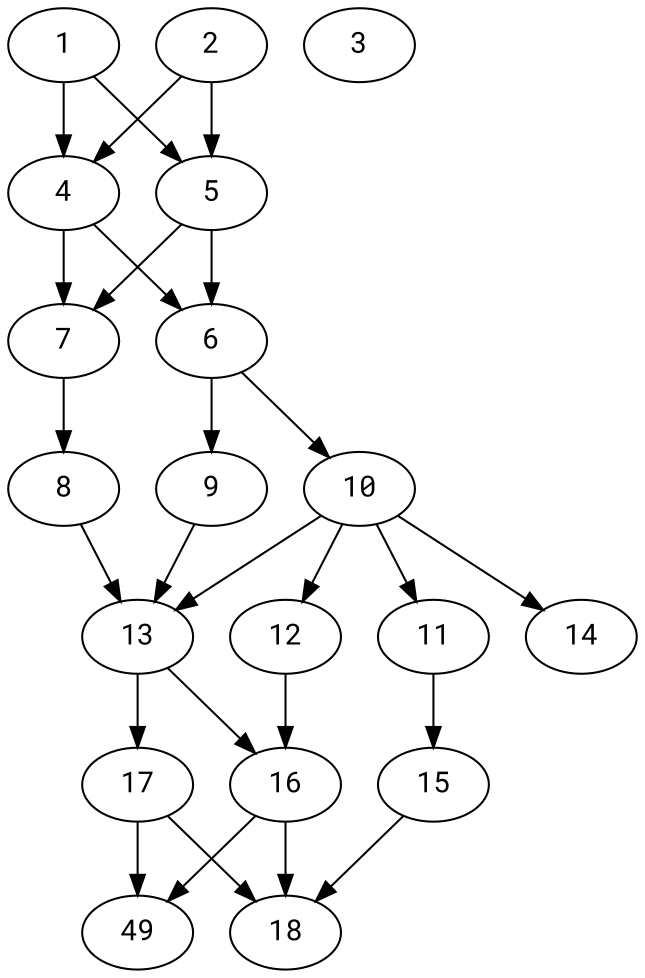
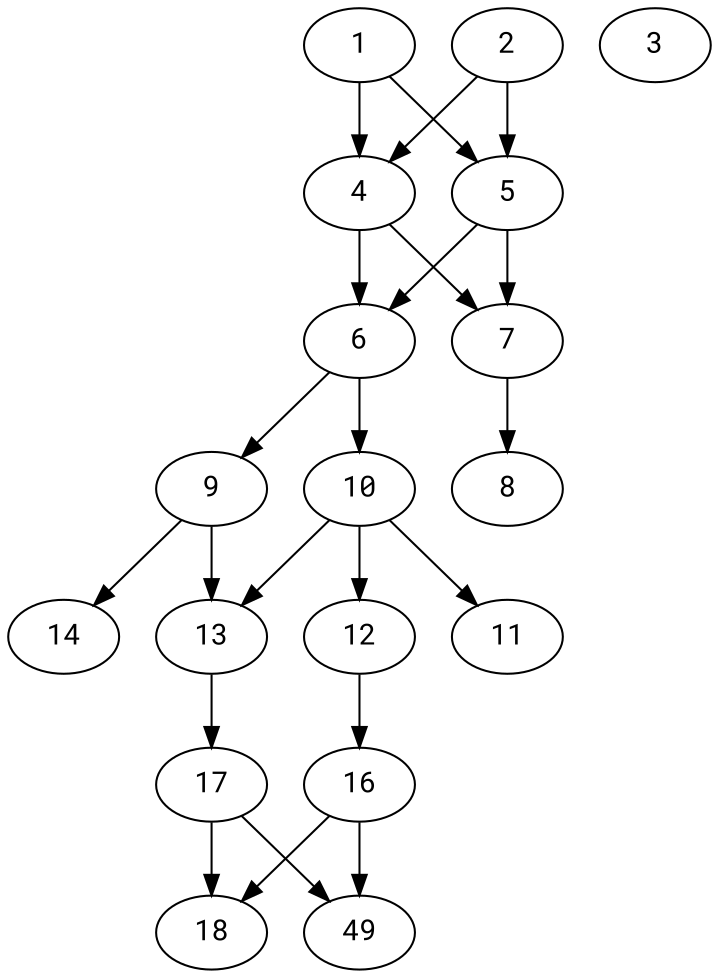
(96, 554) -> none
(462, 557) -> (145, 555)
(204, 703) -> none
(433, 785) -> none
